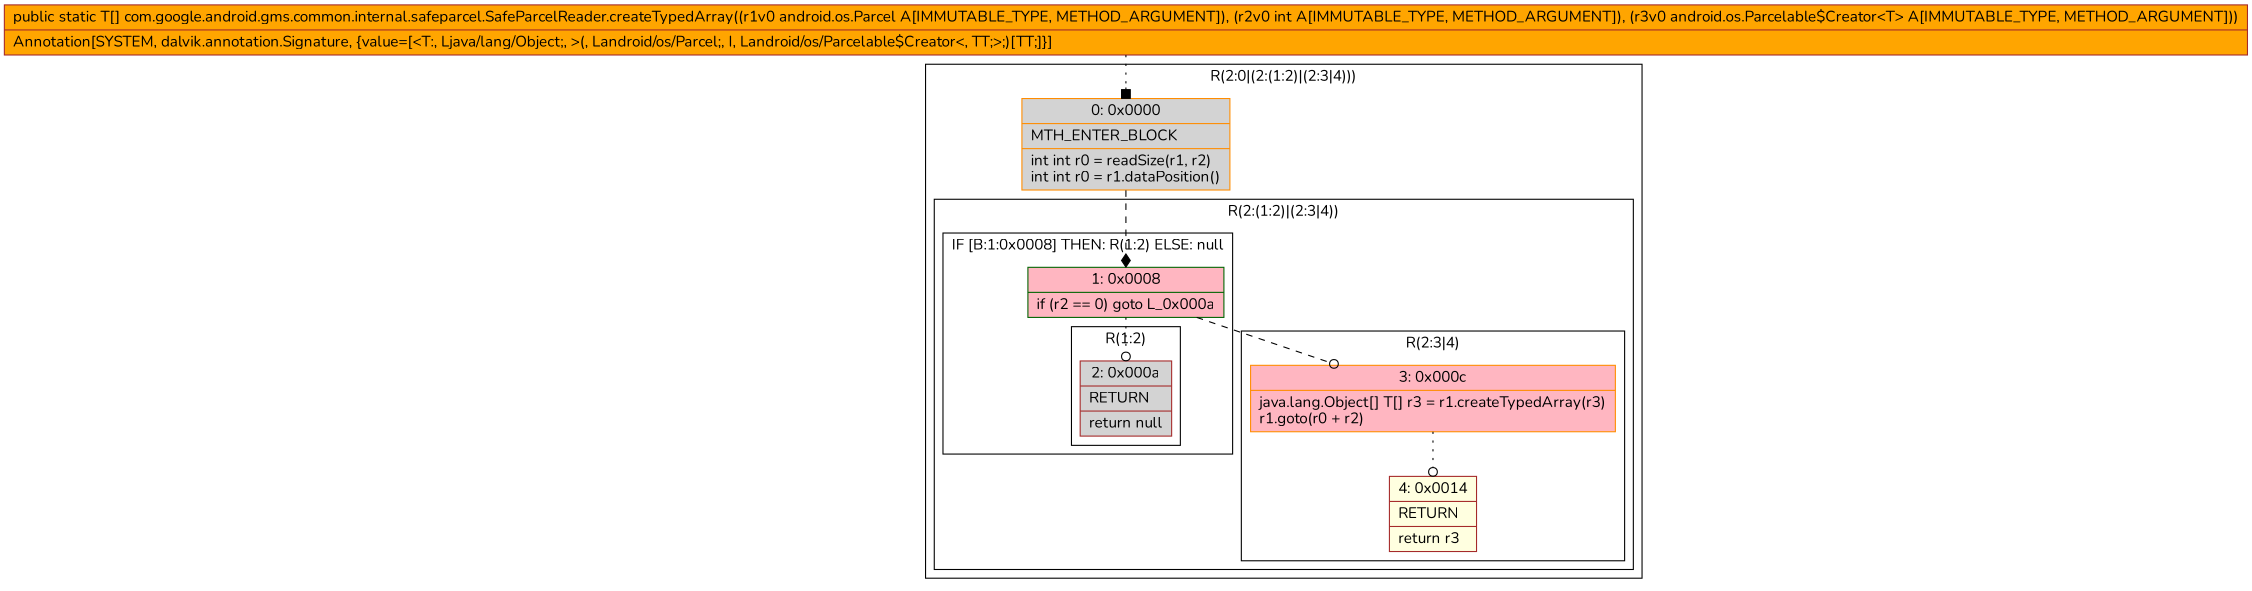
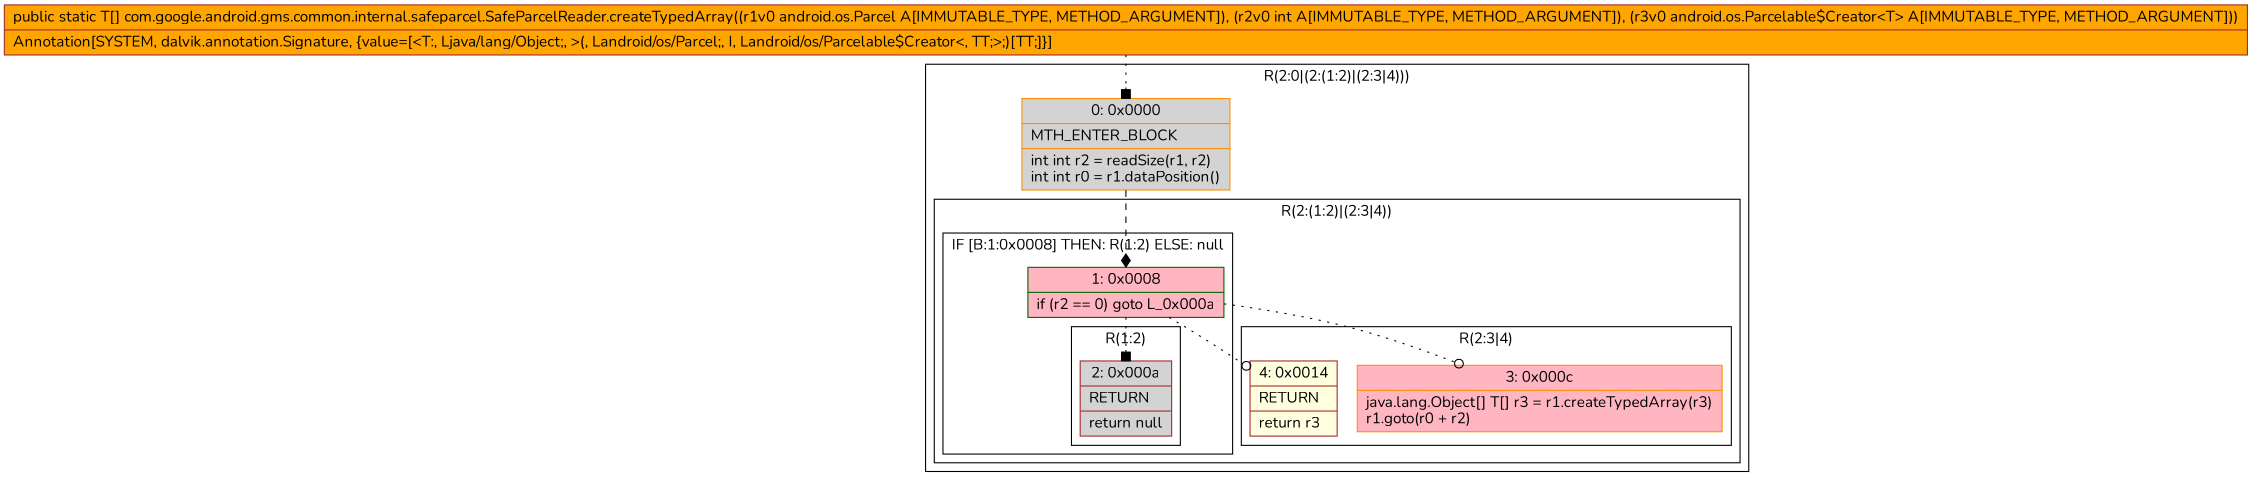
(1121, 161) -> (1121, 161)
(1126, 335) -> (1126, 334)
(1263, 340) -> (1318, 320)
(1433, 450) -> (1206, 340)
